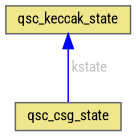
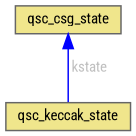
(68, 76) -> (68, 76)
